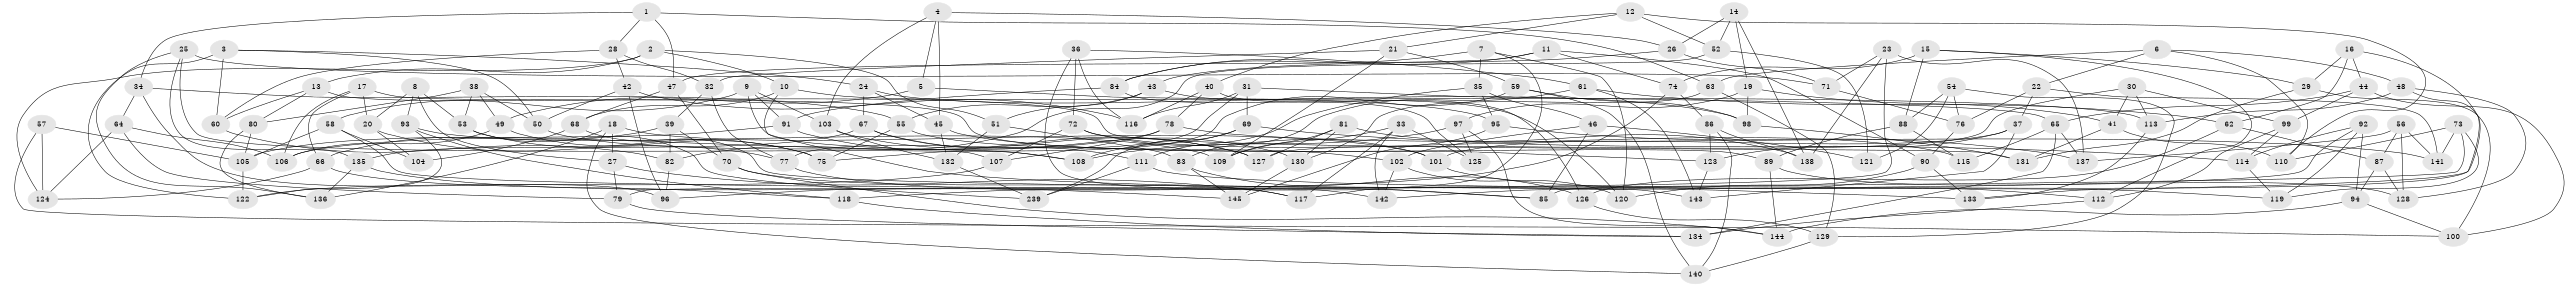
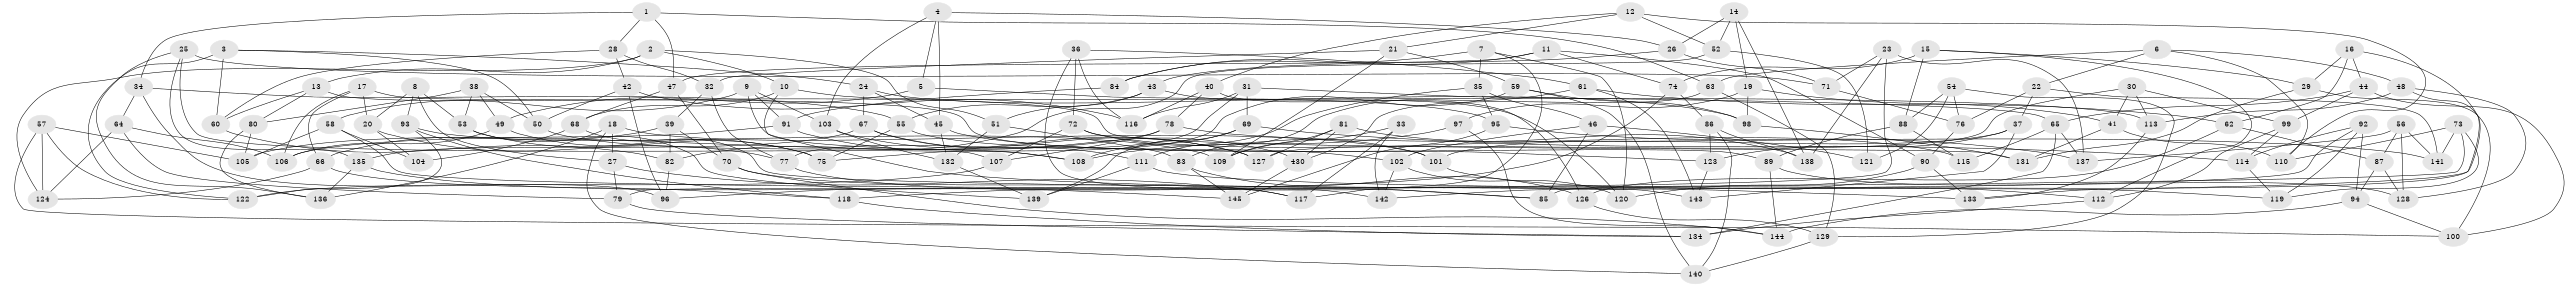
(1298, 162) -> (1298, 162)
(1475, 162) -> none
(243, 181) -> (128, 188)
(1034, 199) -> (1034, 199)
